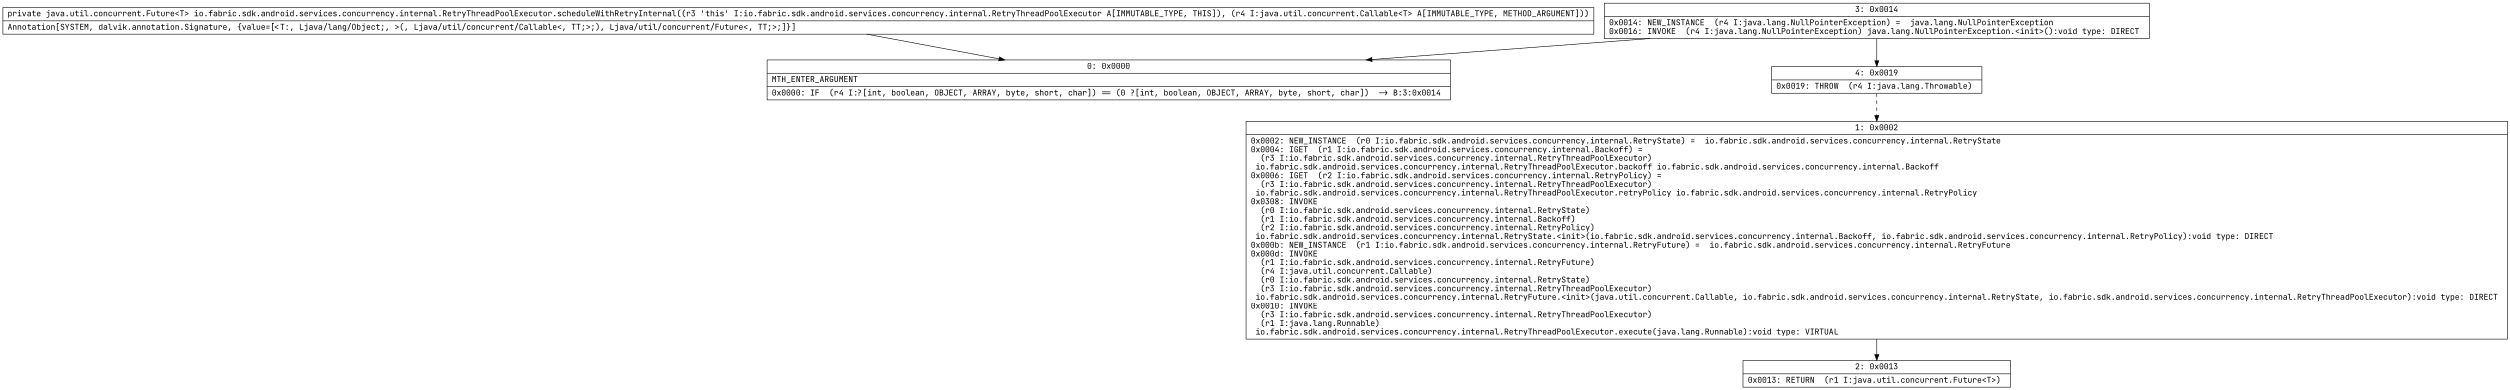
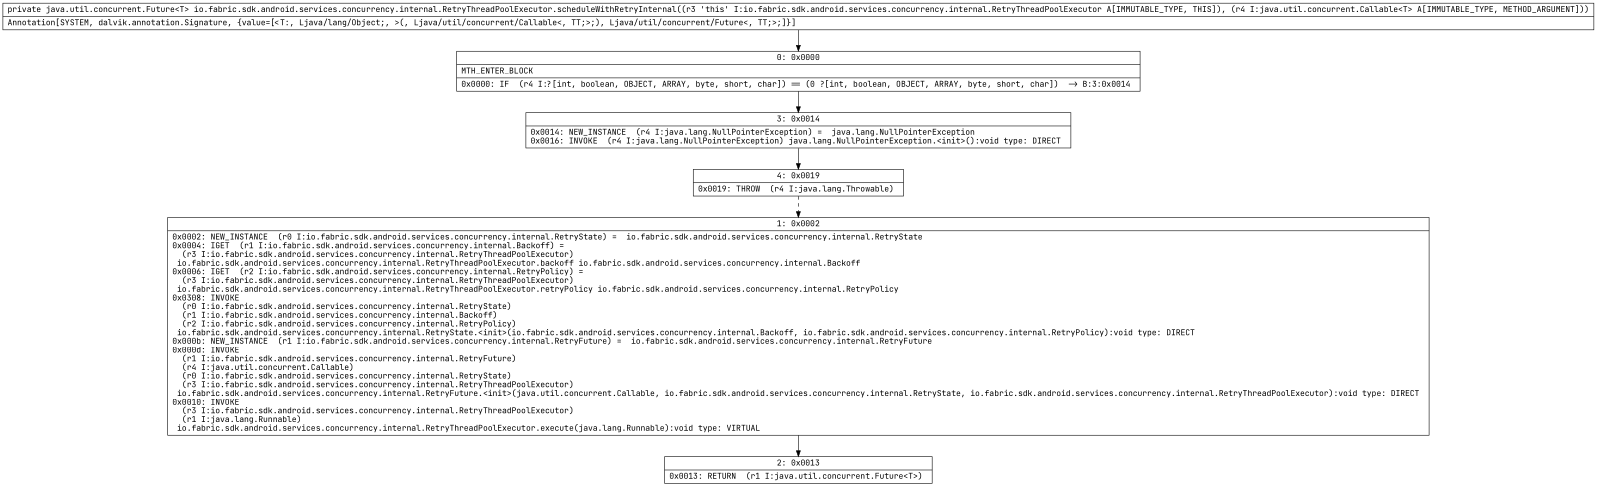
(1511, 49) -> (798, 99)
(815, 80) -> (497, 71)
